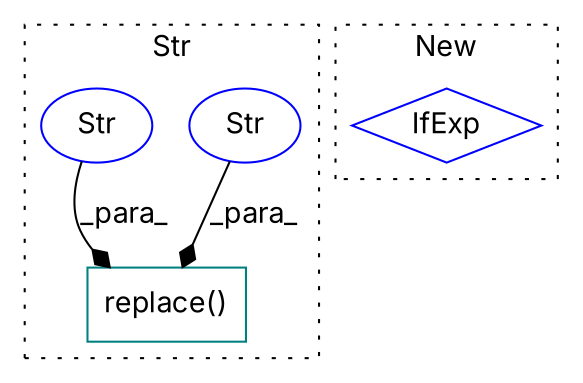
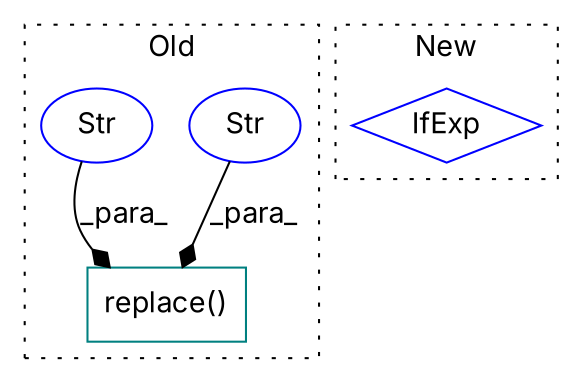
(172, 48) -> (172, 48)
